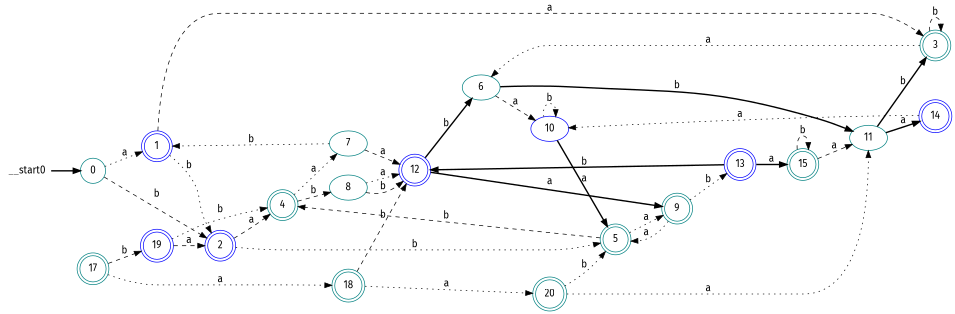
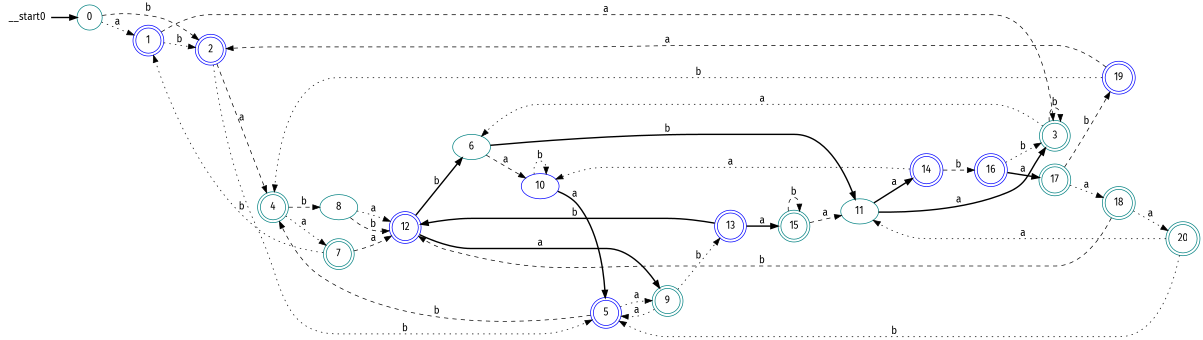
(903, 82) -> (959, 200)
(348, 143) -> (339, 254)
none -> (991, 170)
(616, 239) -> (606, 313)
